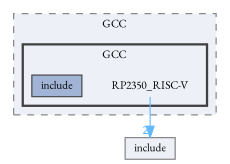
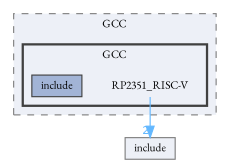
(150, 86) -> (150, 86)
